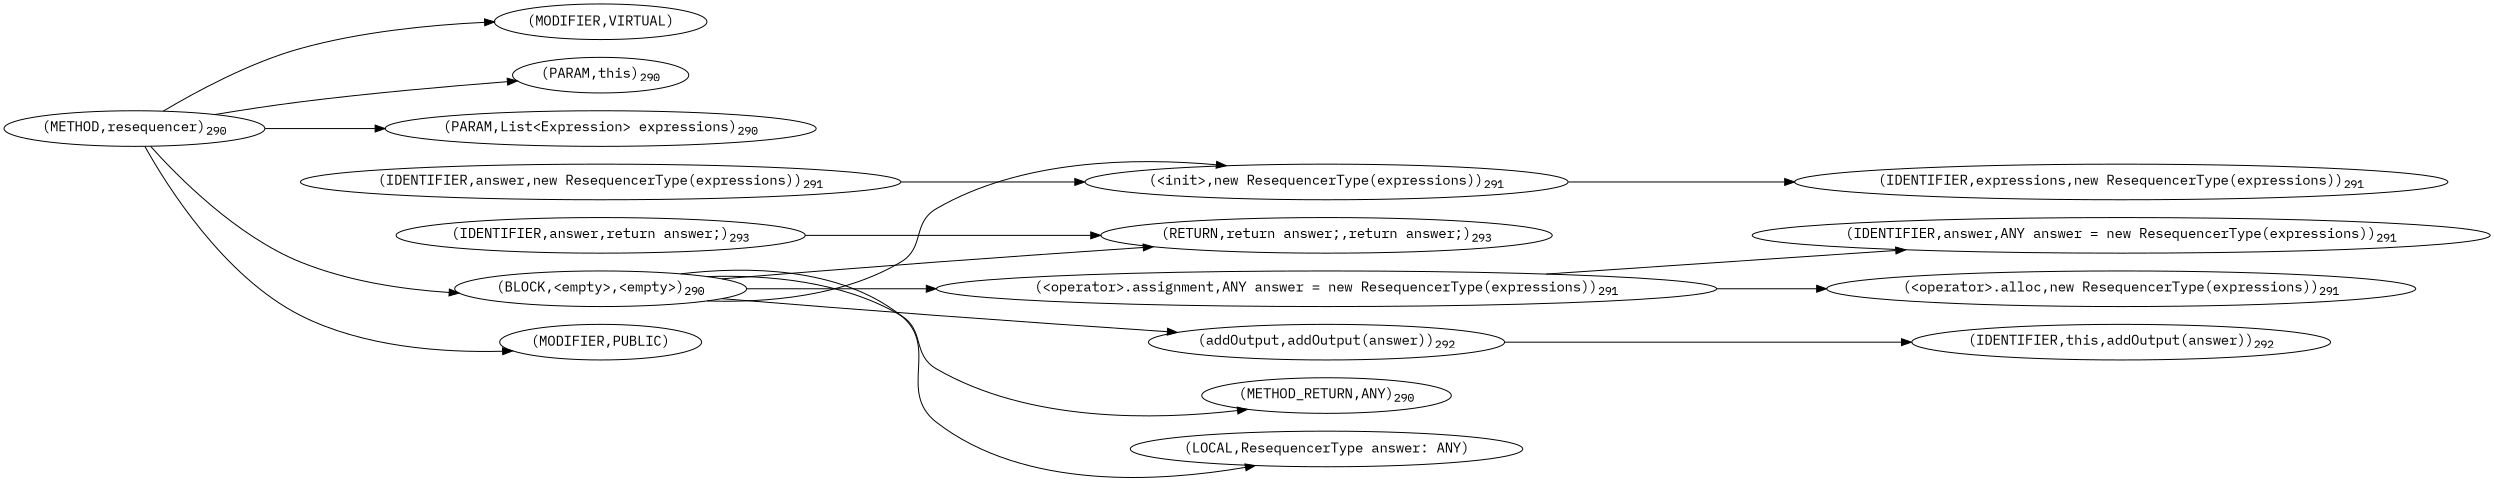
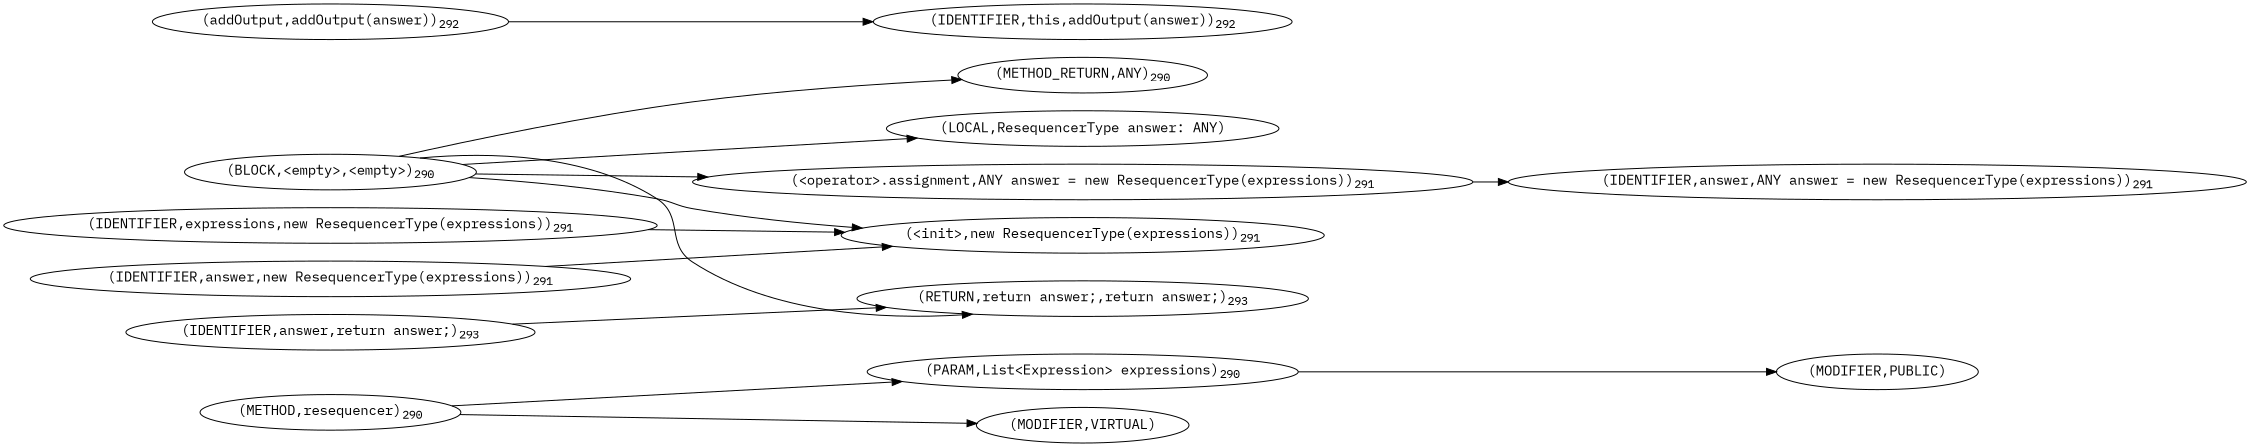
(601, 75) -> none
(1676, 182) -> (741, 231)
(283, 254) -> none
(2121, 289) -> none
(290, 309) -> (1532, 372)
(945, 316) -> none
